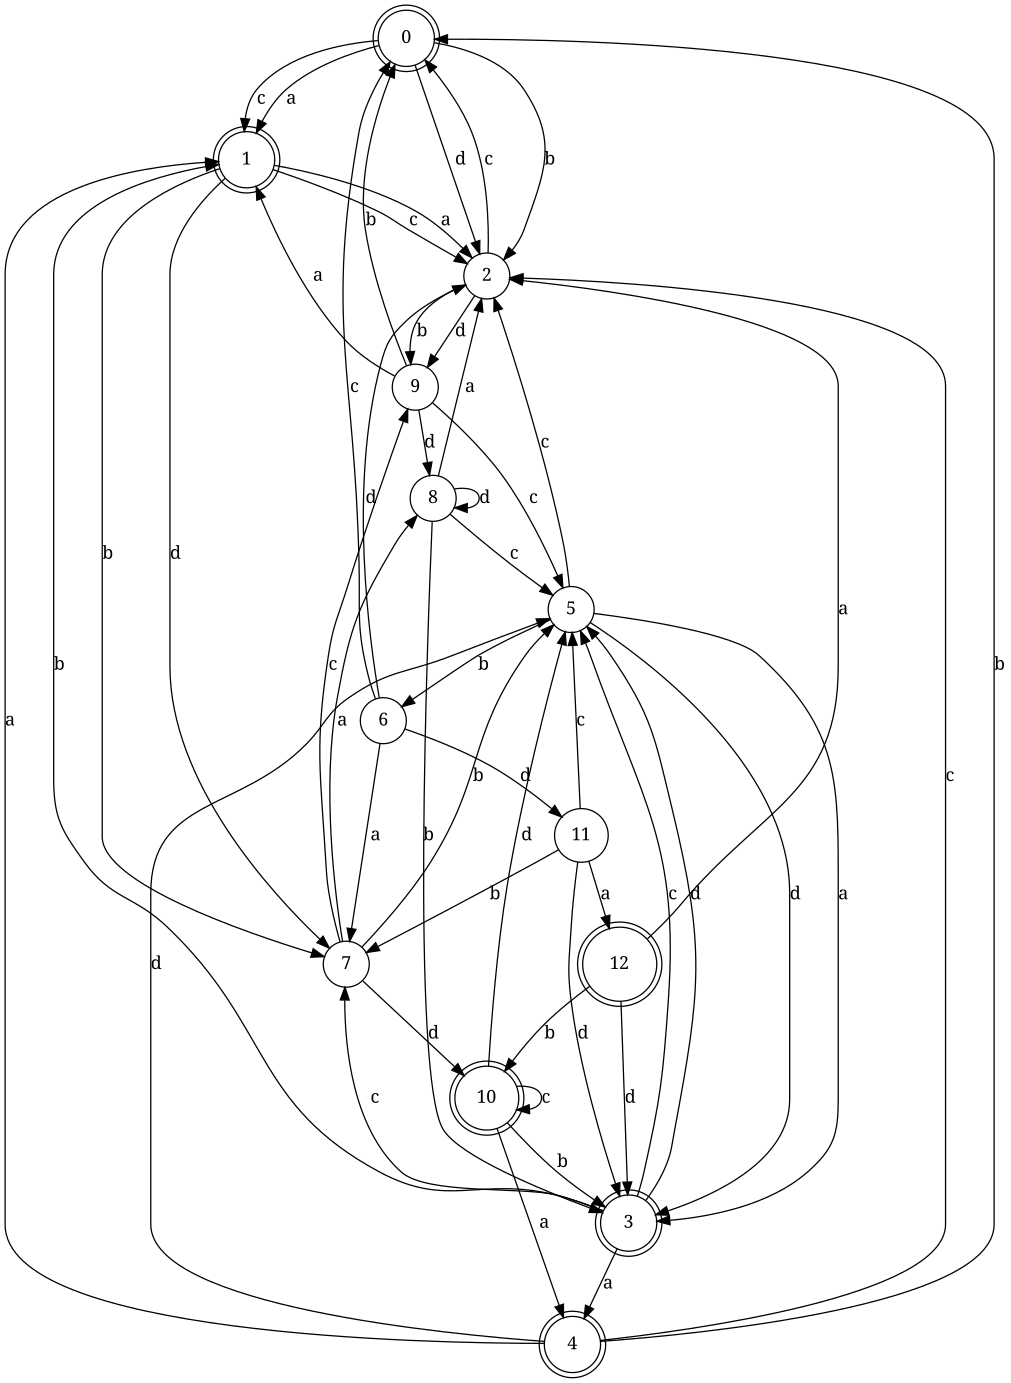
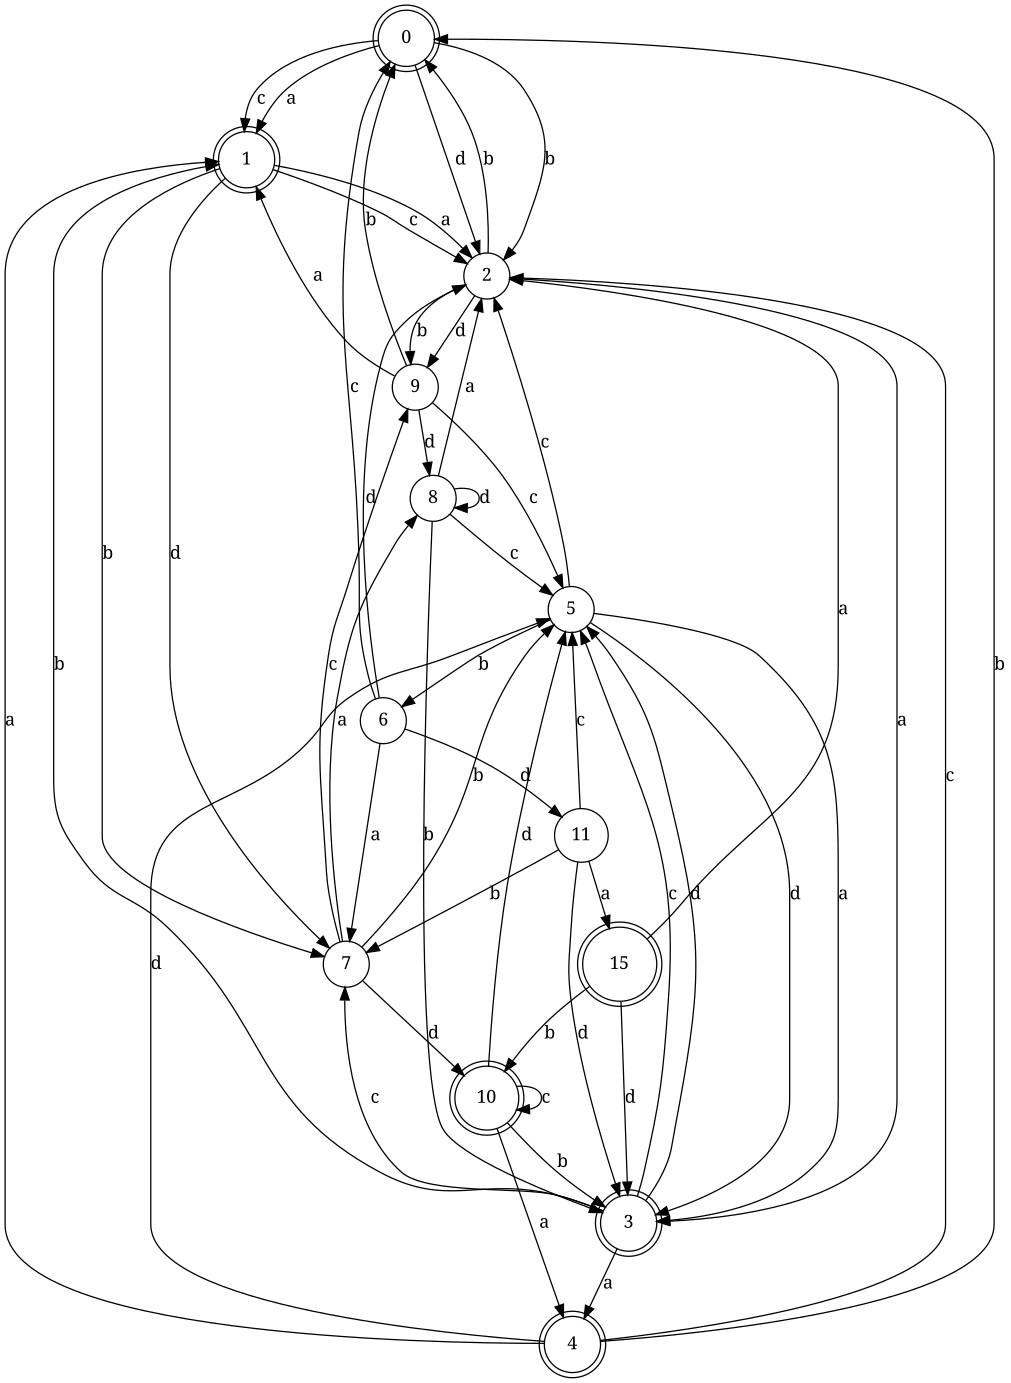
(489, 160) -> (489, 160)
none -> (897, 675)
(620, 964) -> (620, 964)
